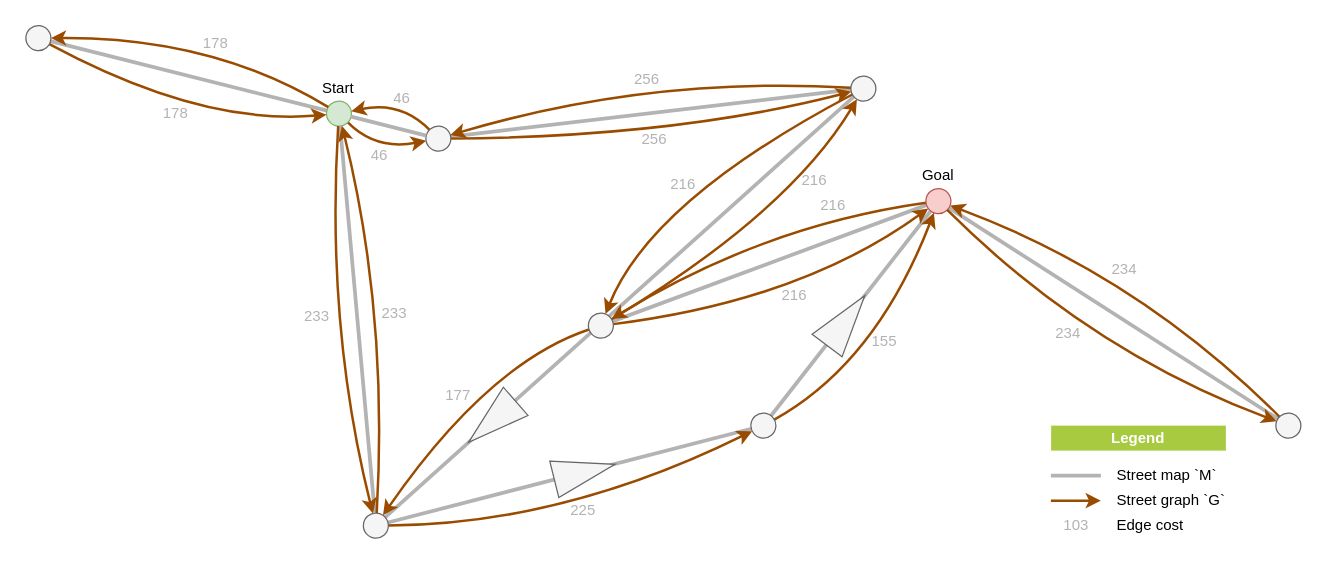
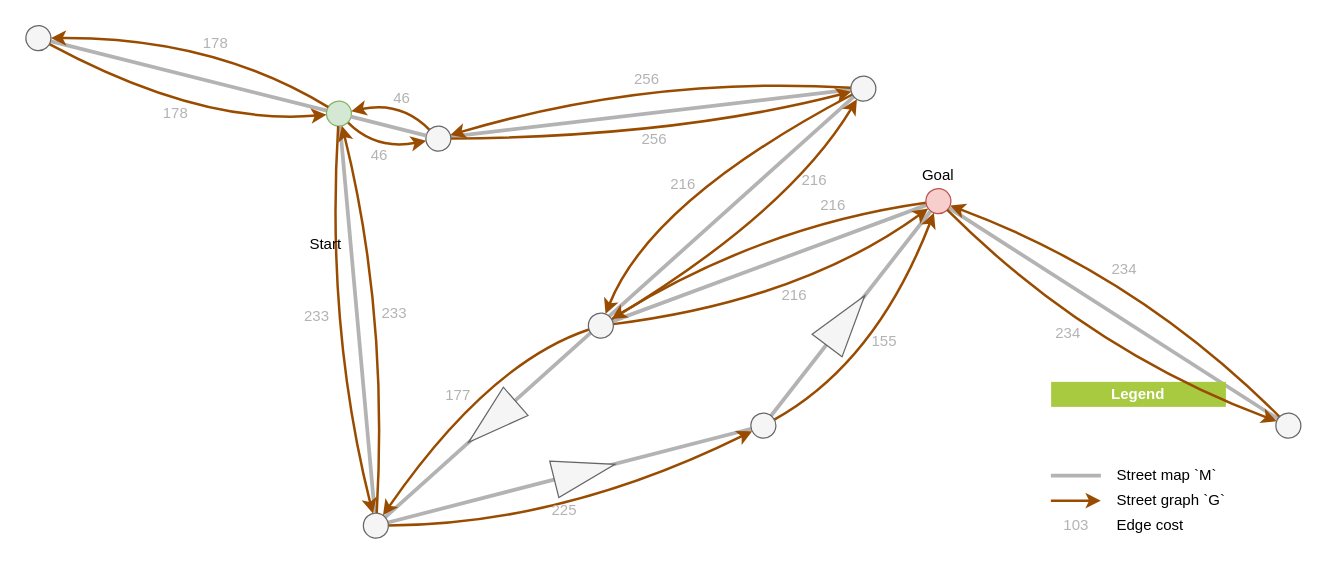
(338, 88) -> (326, 244)
(1138, 438) -> (1138, 394)
(583, 511) -> (564, 511)
